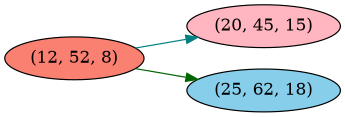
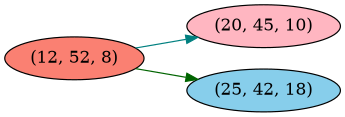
(264, 26) -> (264, 26)
(264, 90) -> (264, 90)
